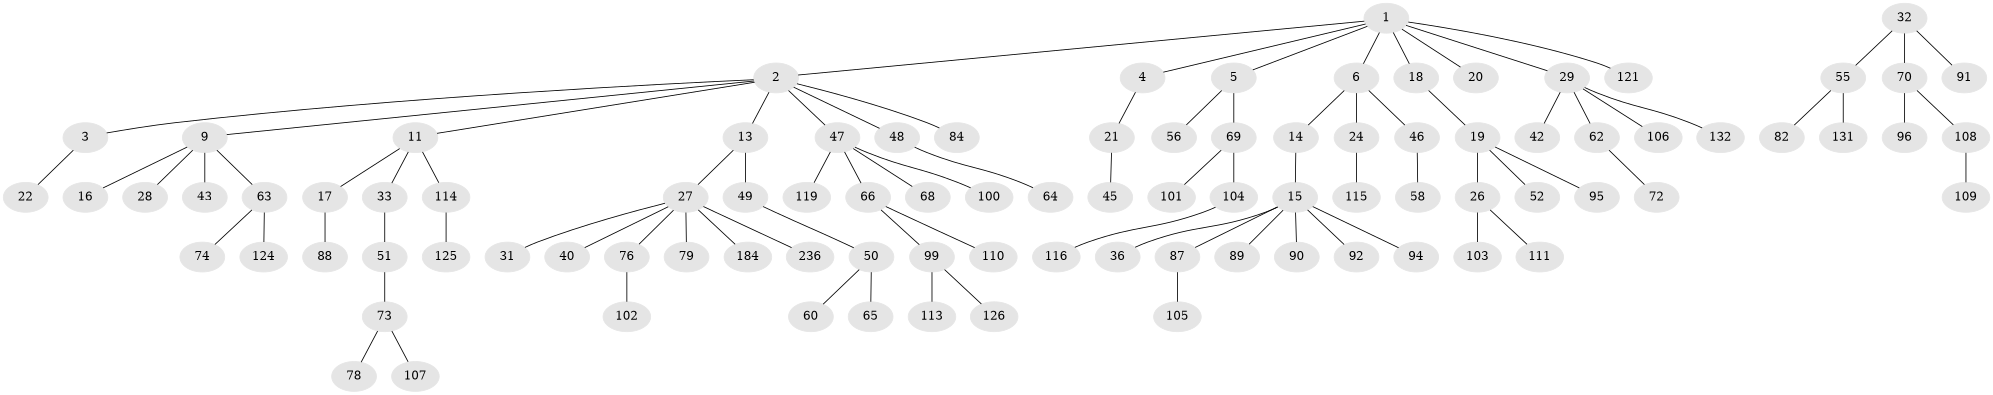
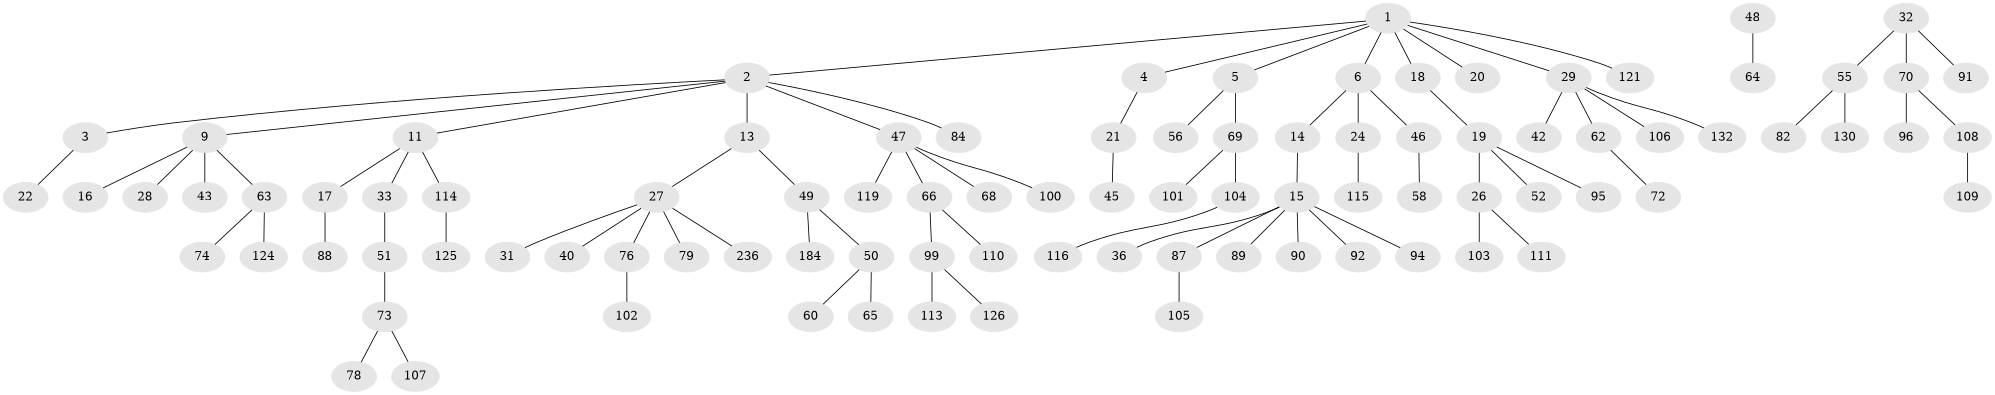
(837, 108) -> none
(1843, 138) -> (1845, 138)
(717, 227) -> (808, 227)
